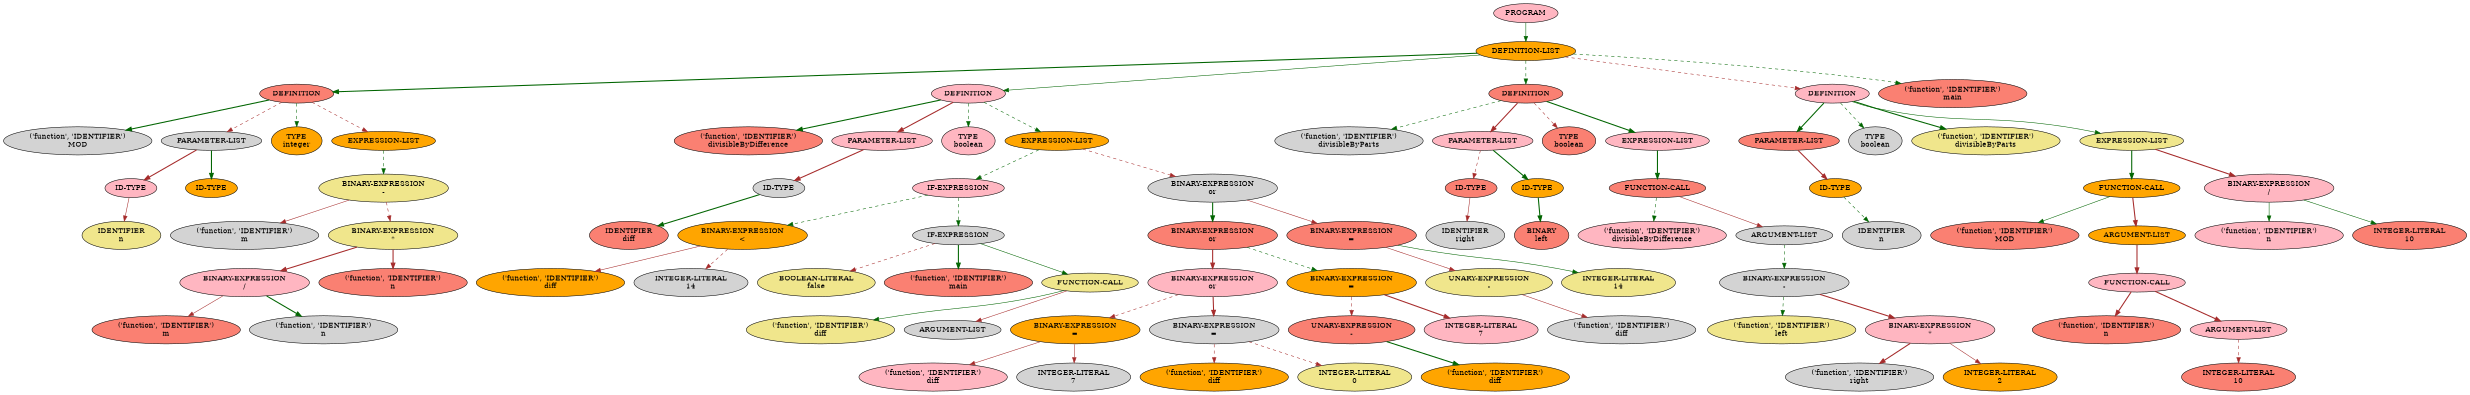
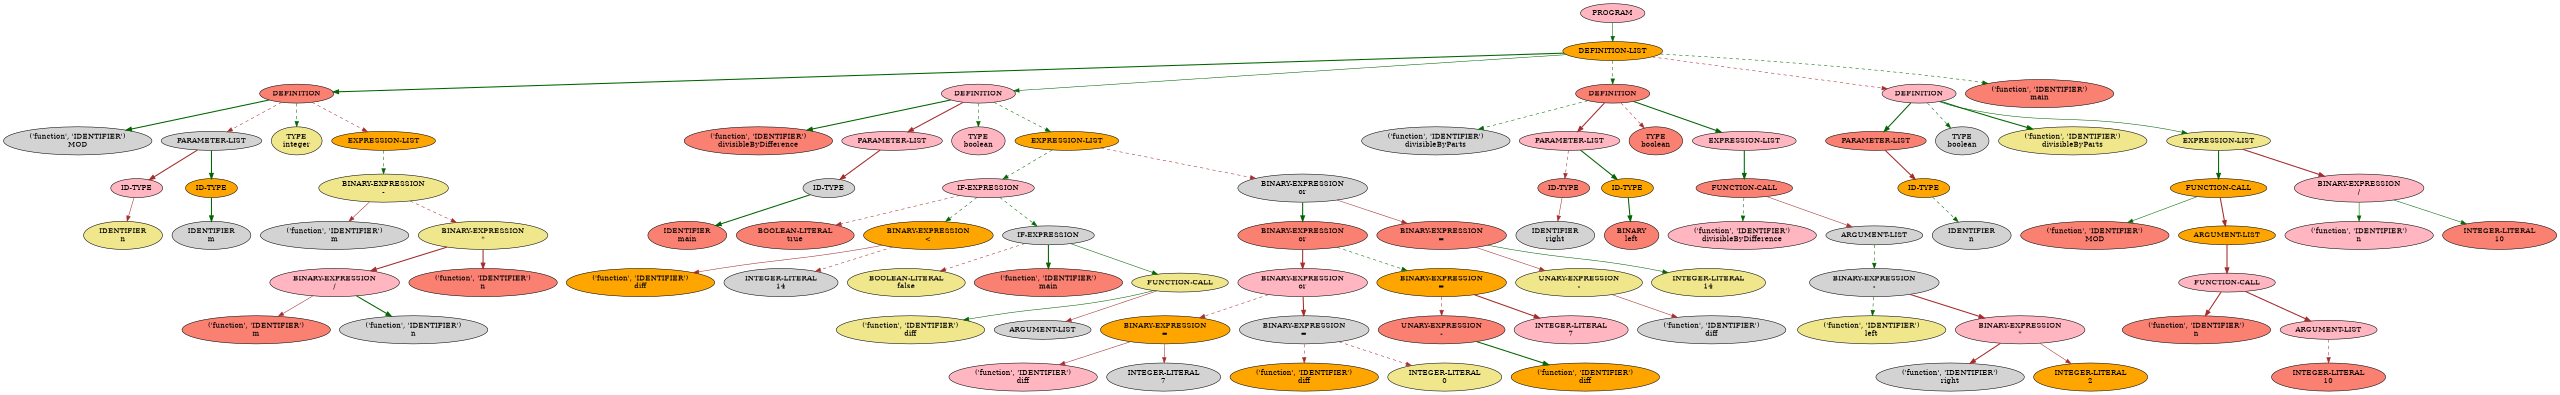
(297, 141) -> (297, 141)
none -> (211, 235)
(629, 235) -> (687, 235)
none -> (795, 235)
